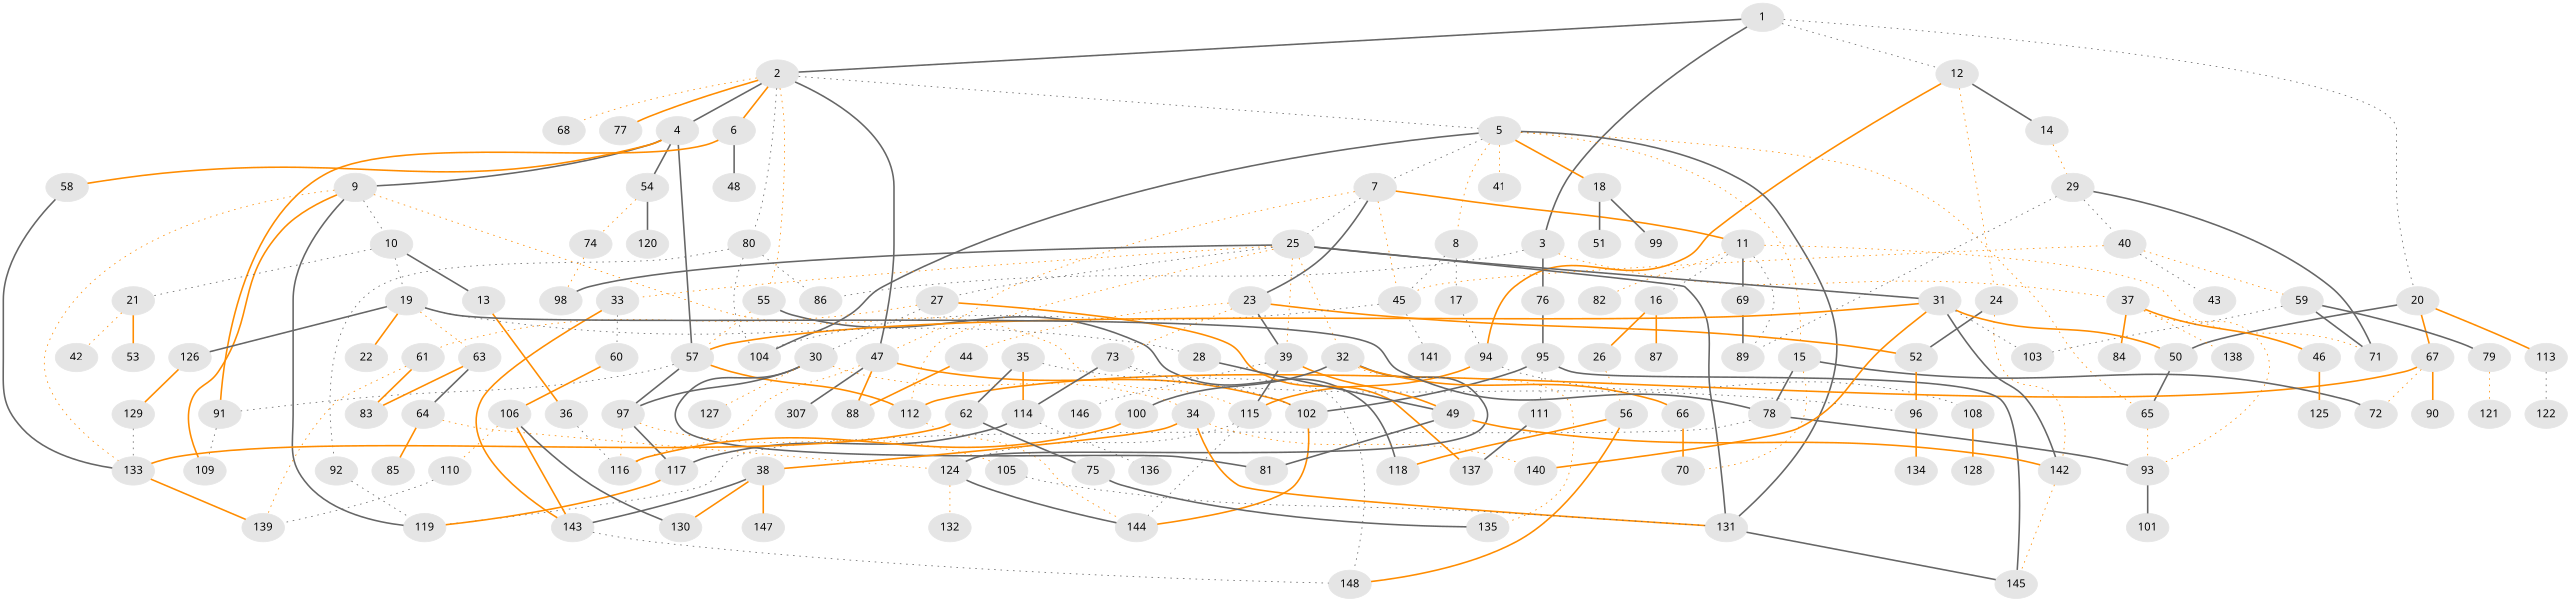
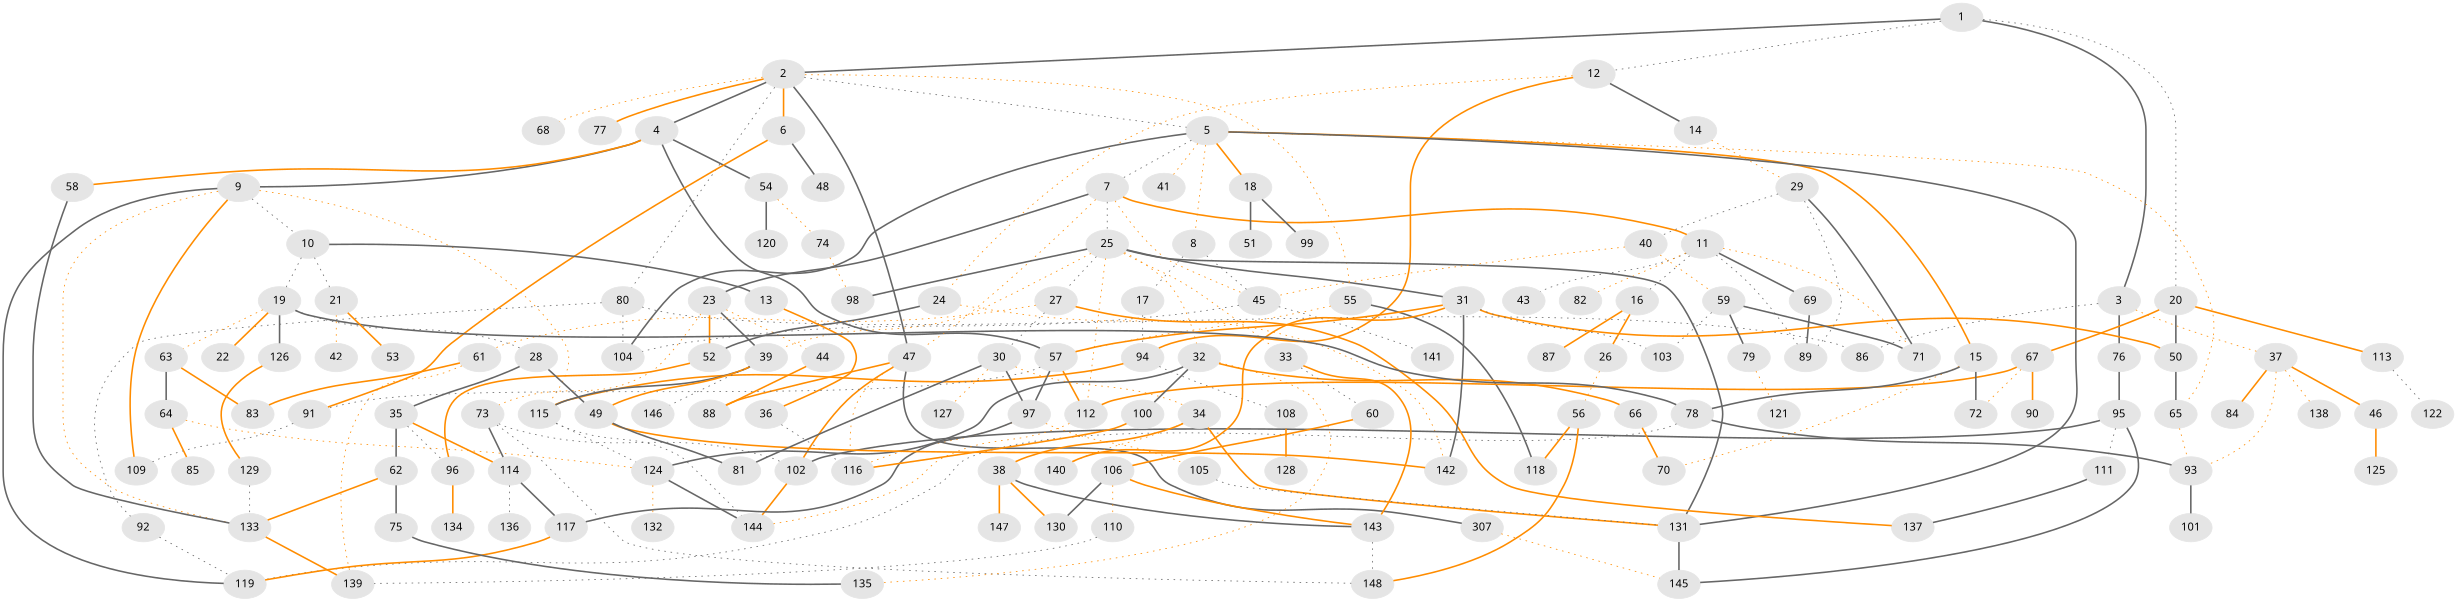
(1710, 182) -> (1825, 173)
(2170, 272) -> (1624, 271)
none -> (464, 388)
(2038, 527) -> (1580, 556)
